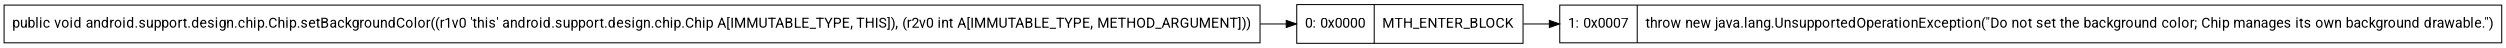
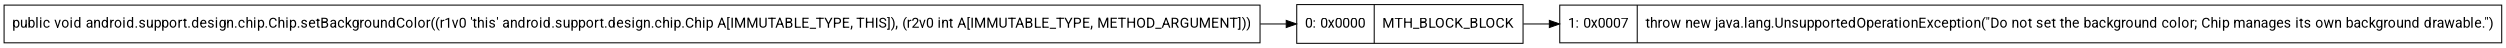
(1449, 23) -> (1449, 23)
